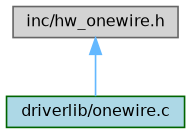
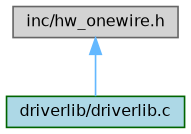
(96, 112) -> (96, 112)
